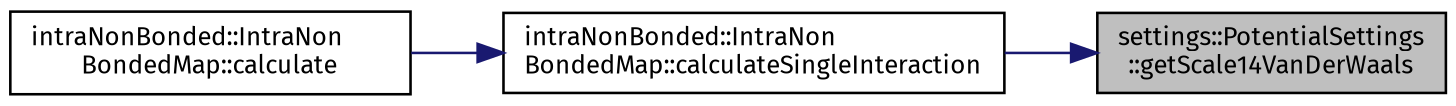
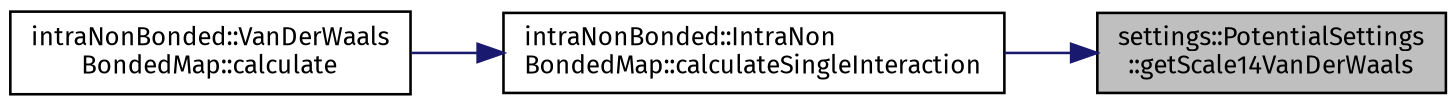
(210, 53) -> (210, 53)
